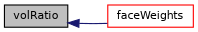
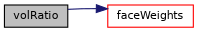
(93, 24) -> (82, 9)
